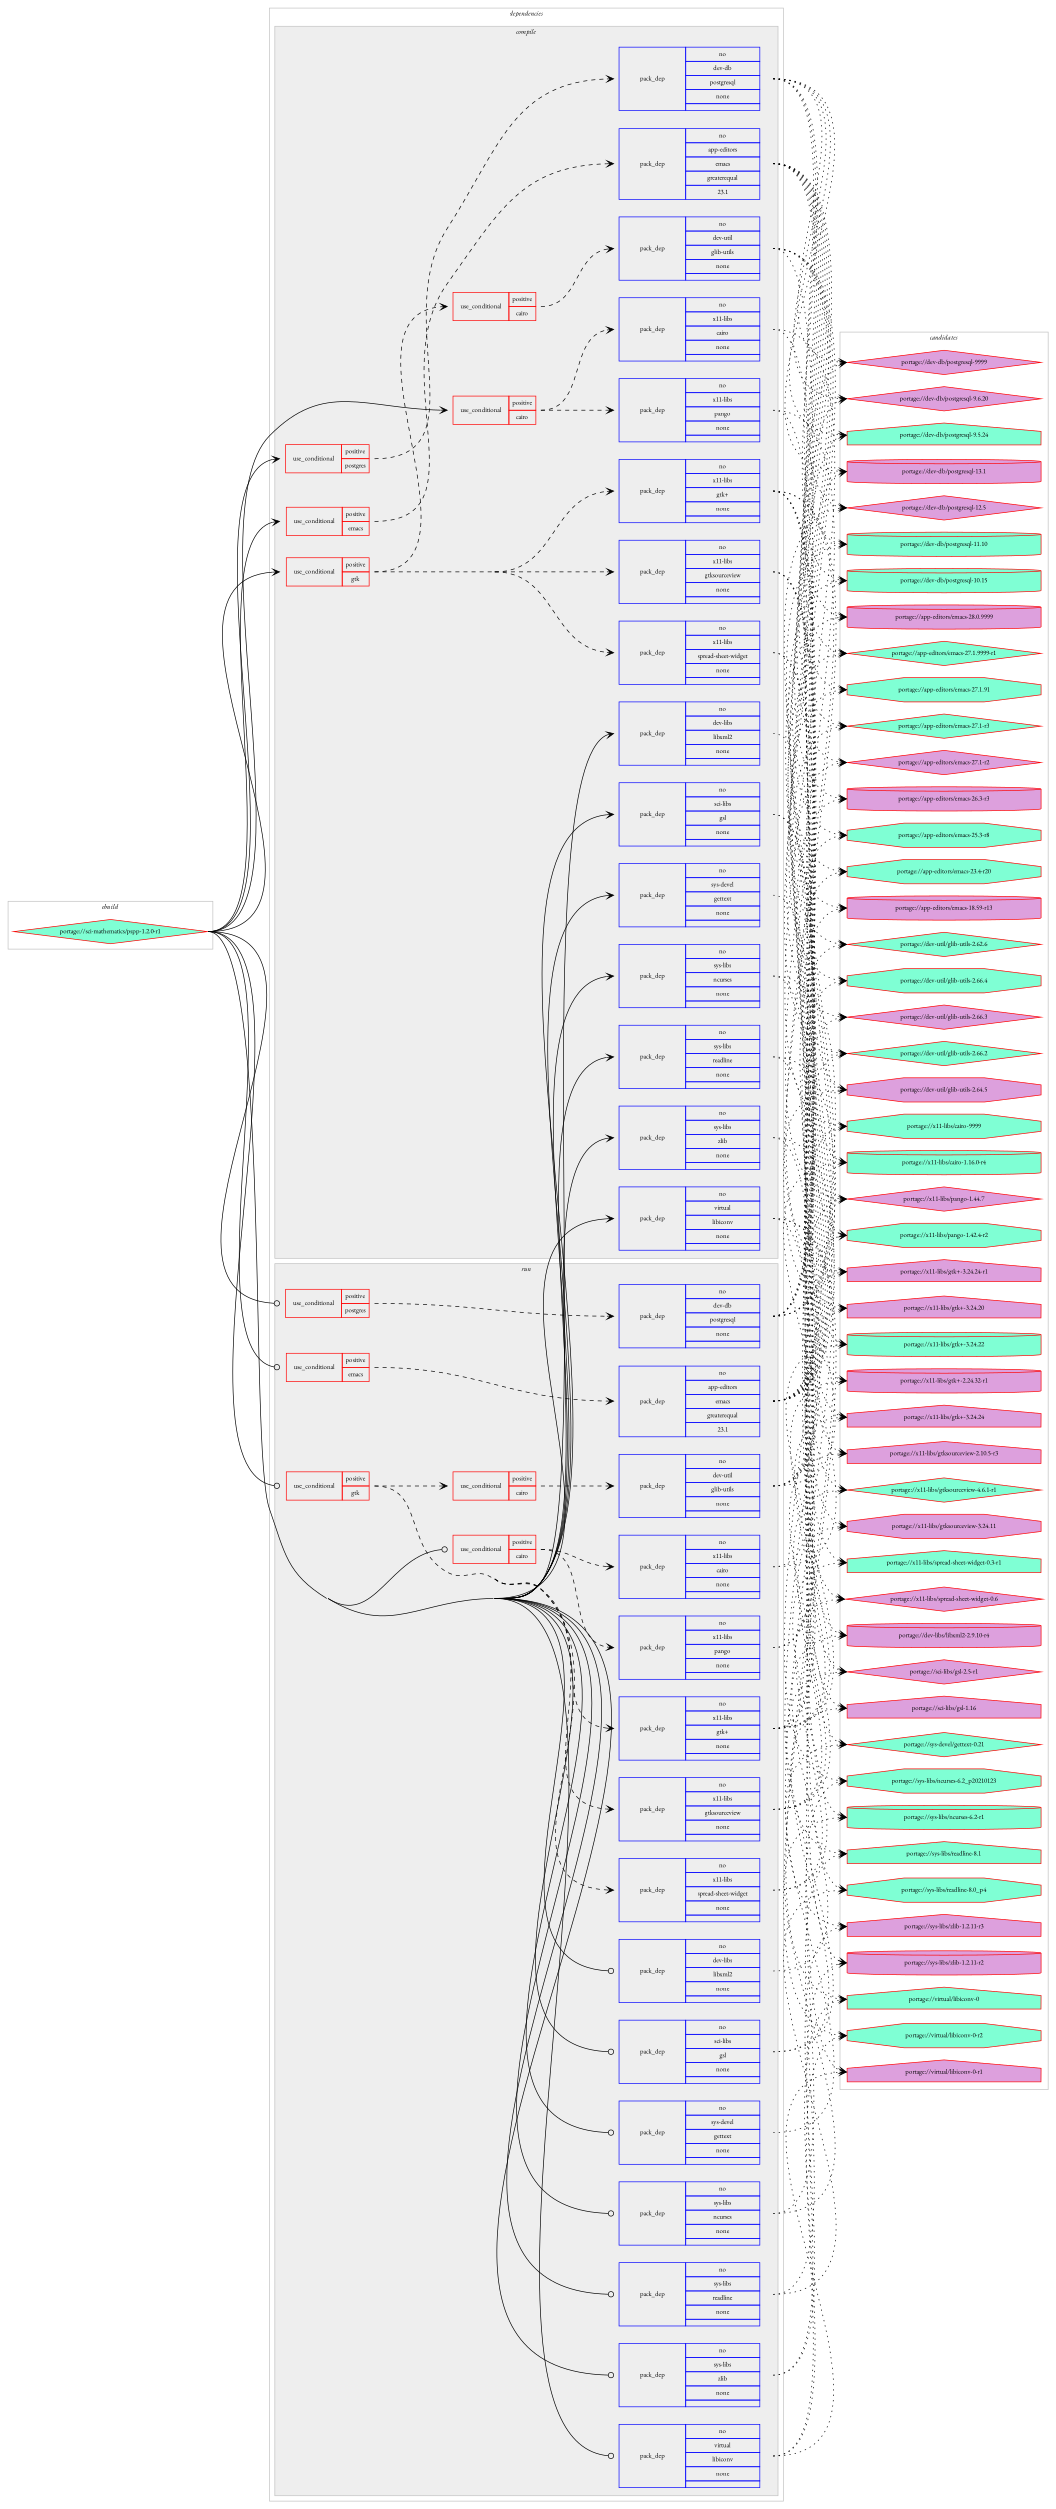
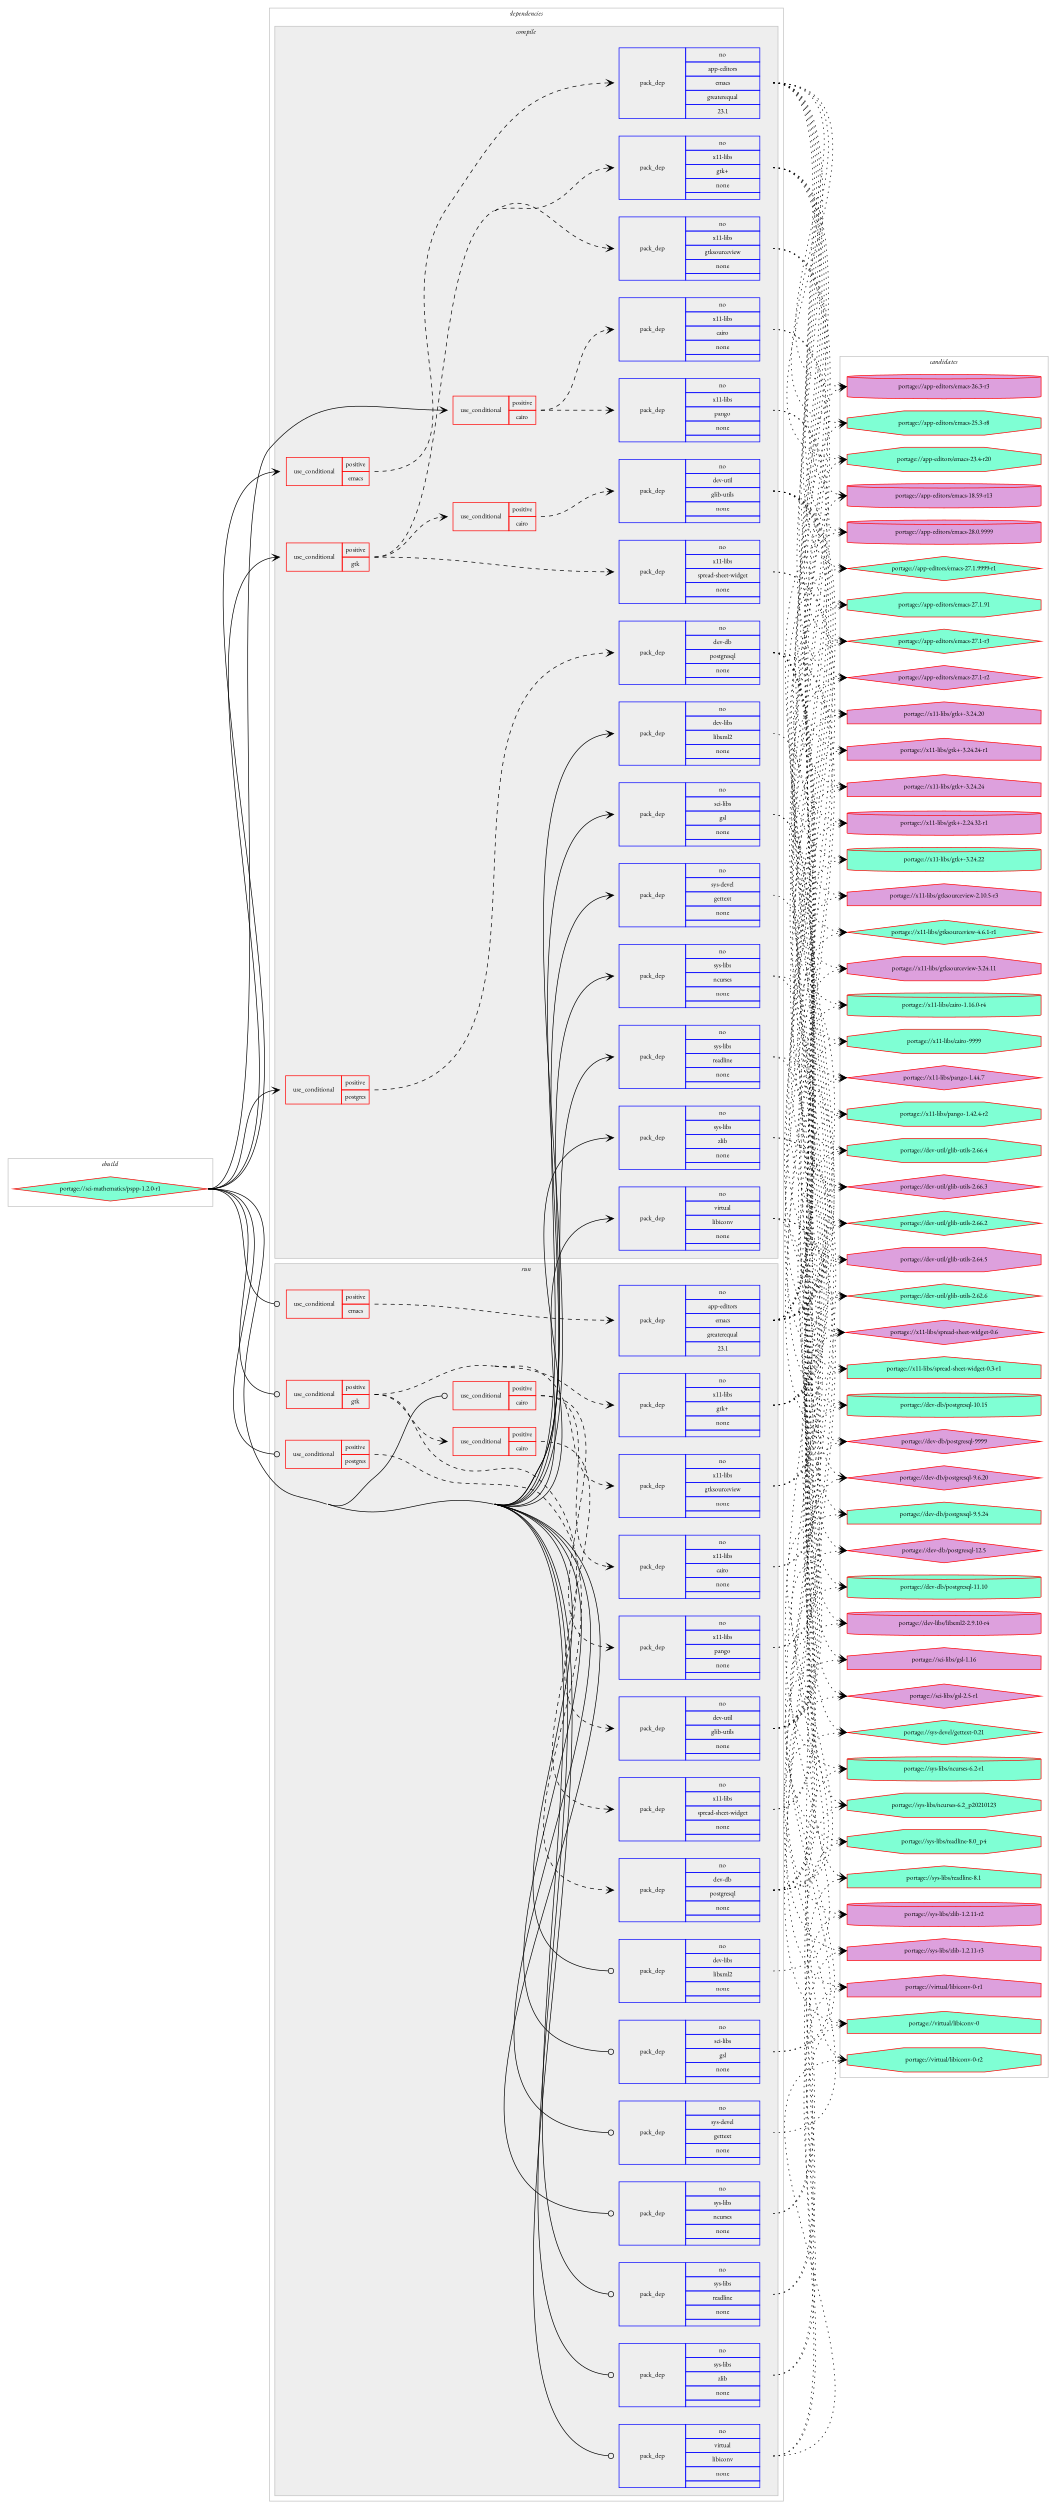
(944, 472) -> none
